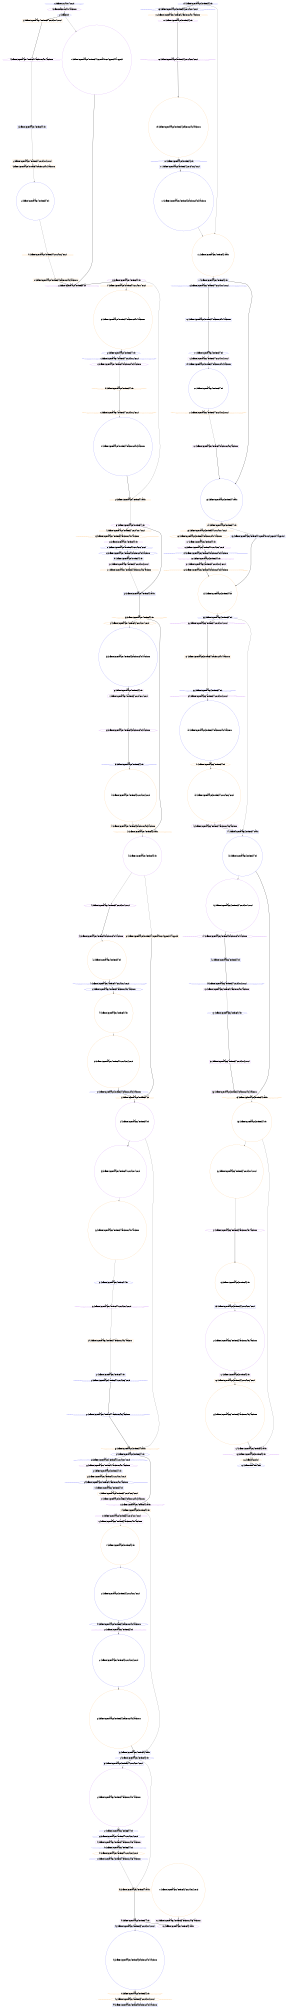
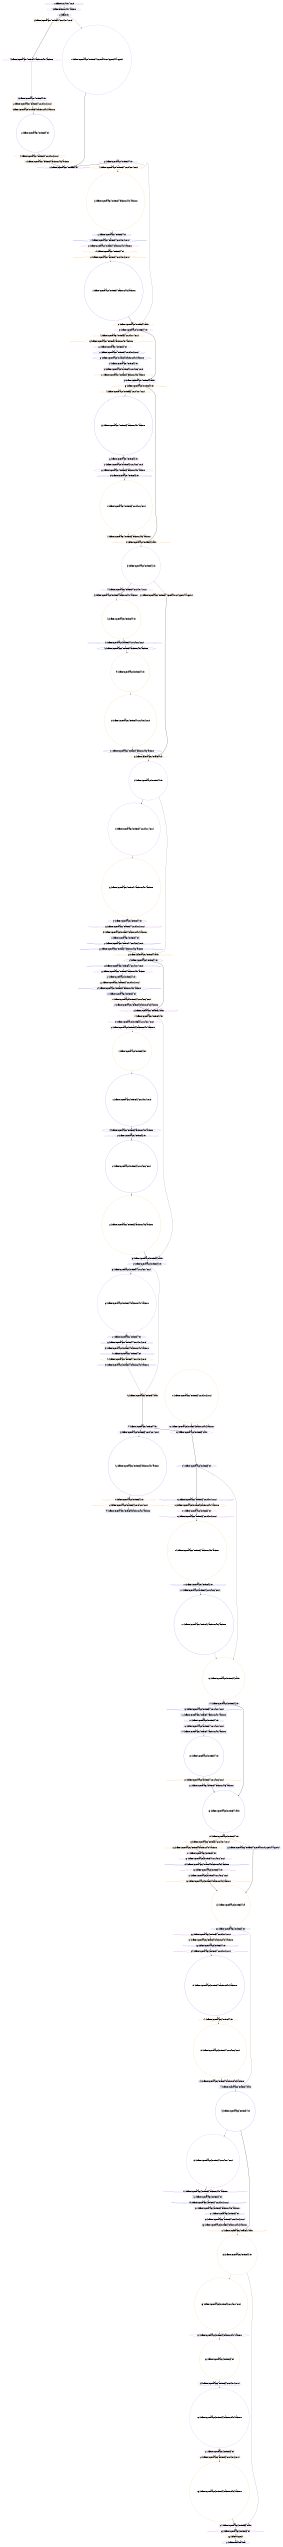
none -> (194, 1449)
